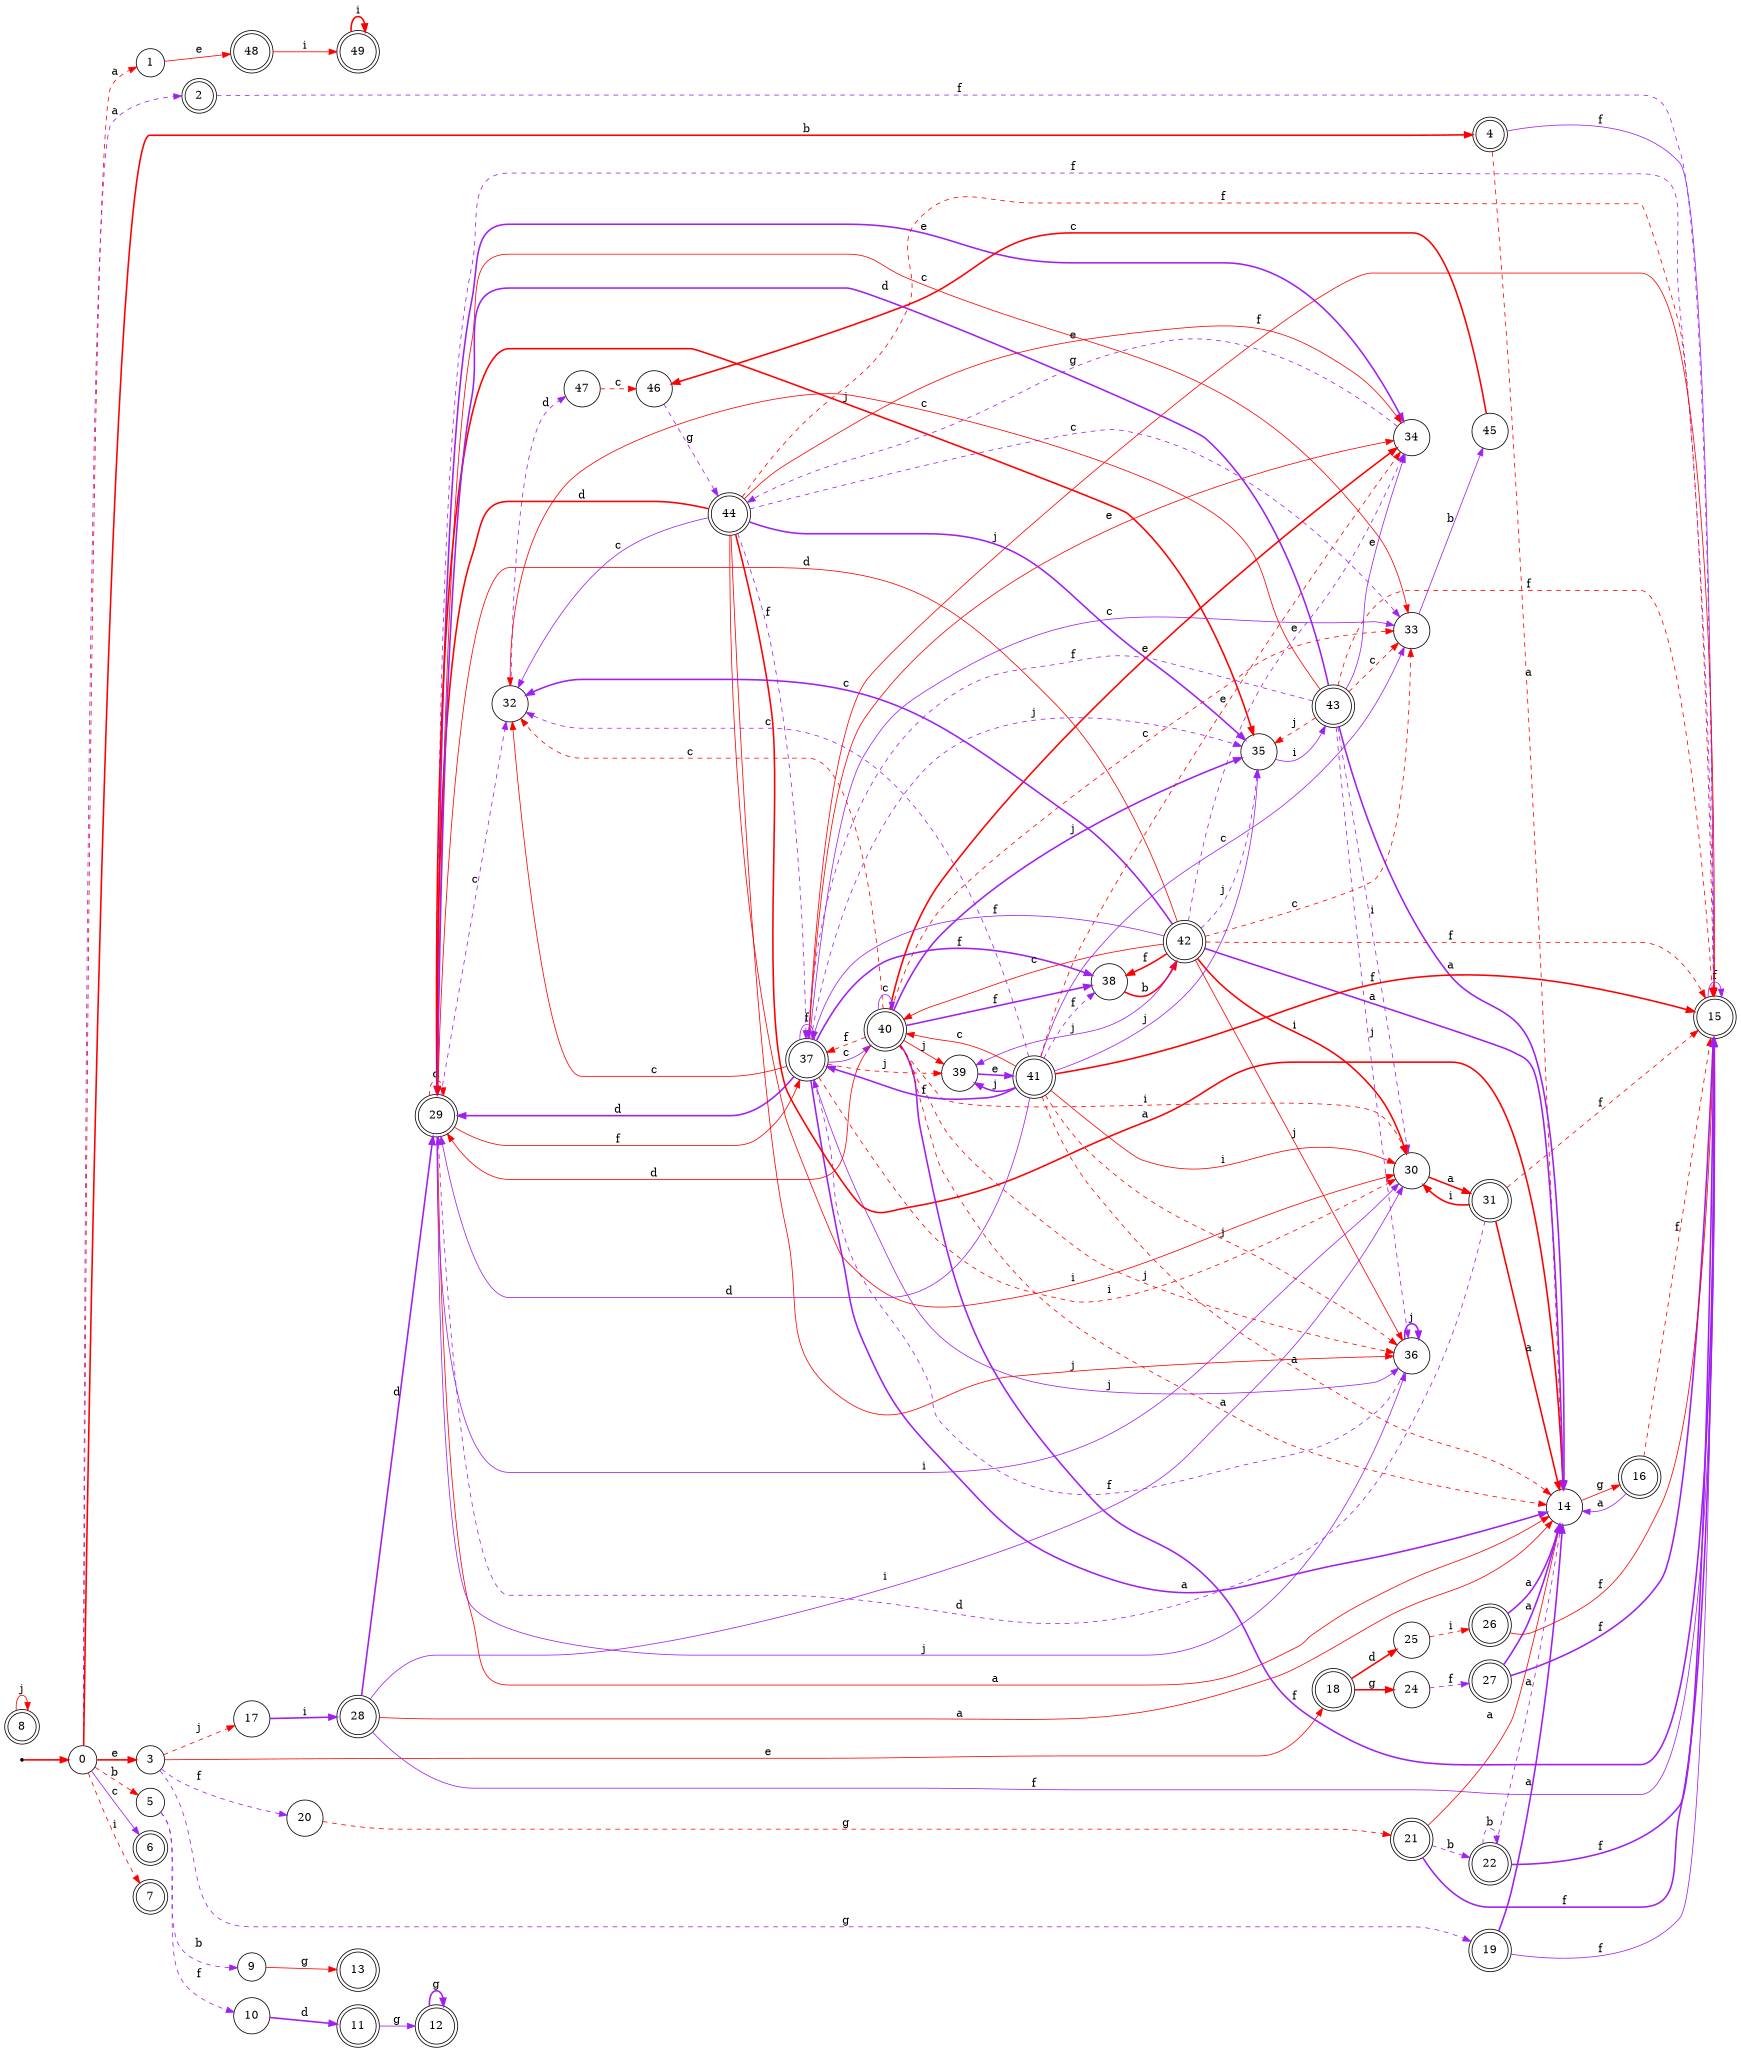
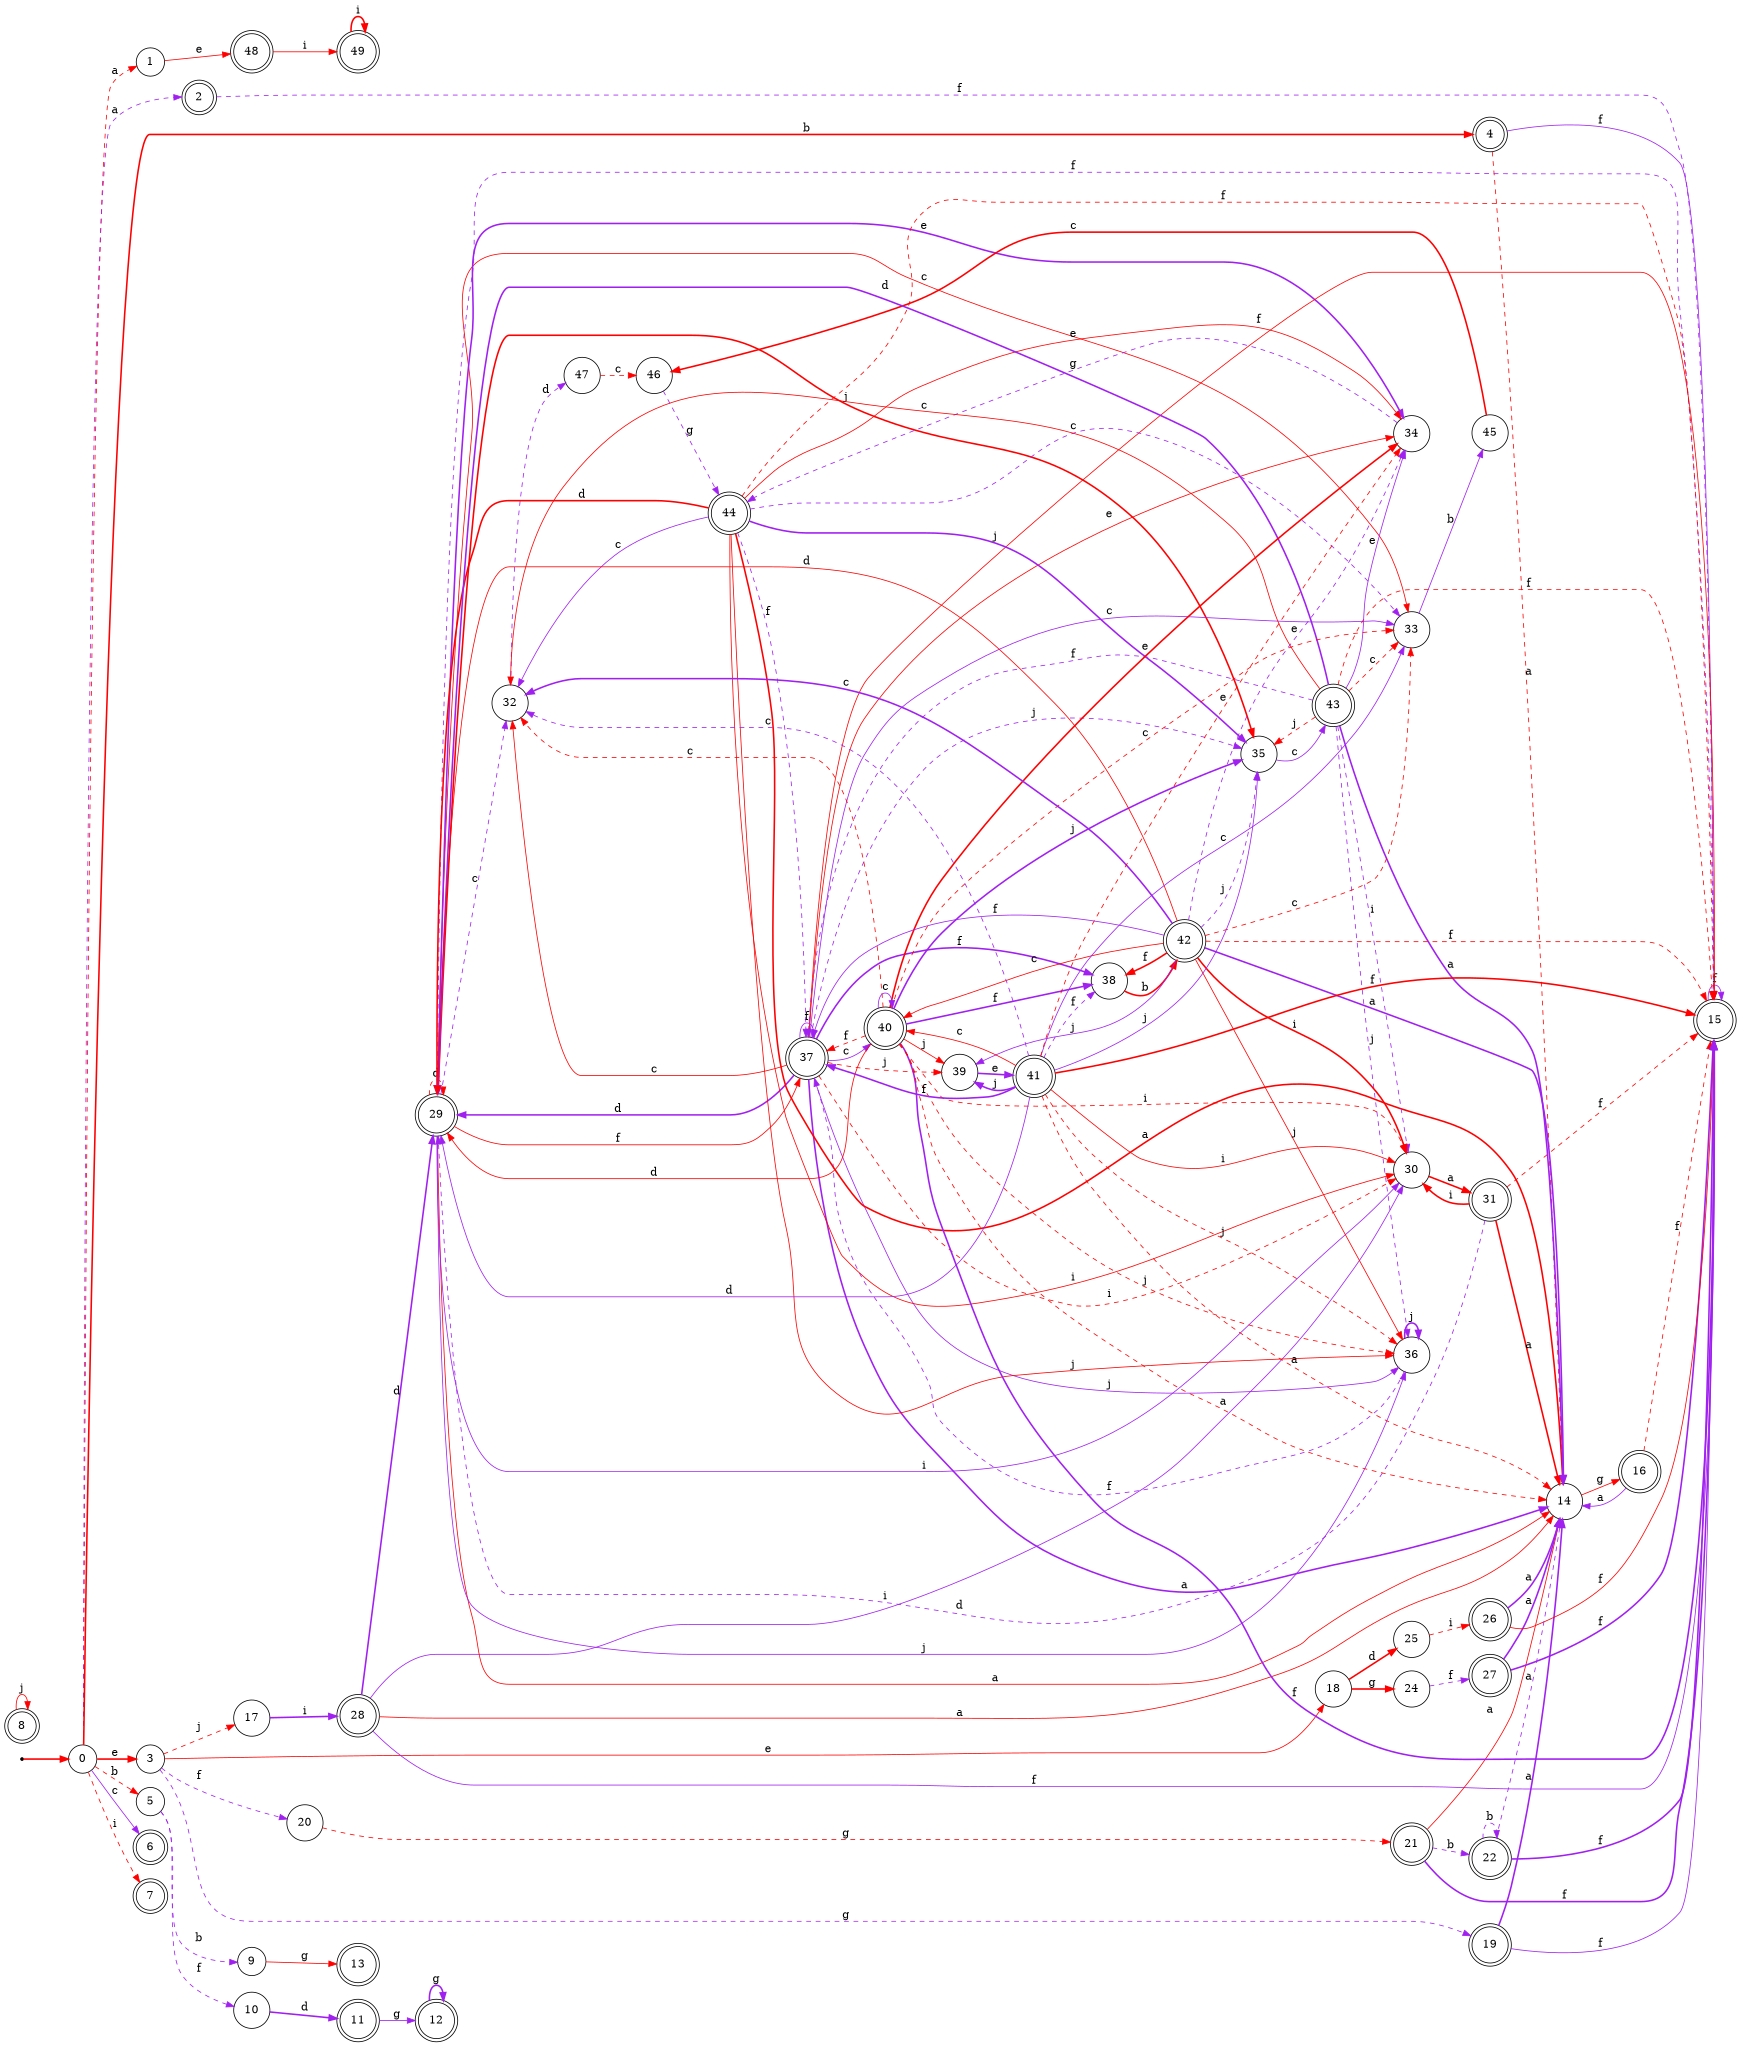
(1295, 753) -> (1295, 752)
(1333, 1690) -> (1333, 1689)
